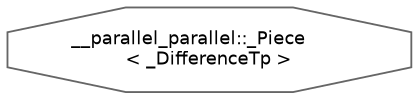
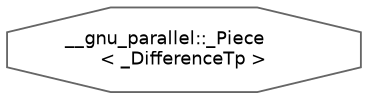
(209, 50) -> (184, 50)
